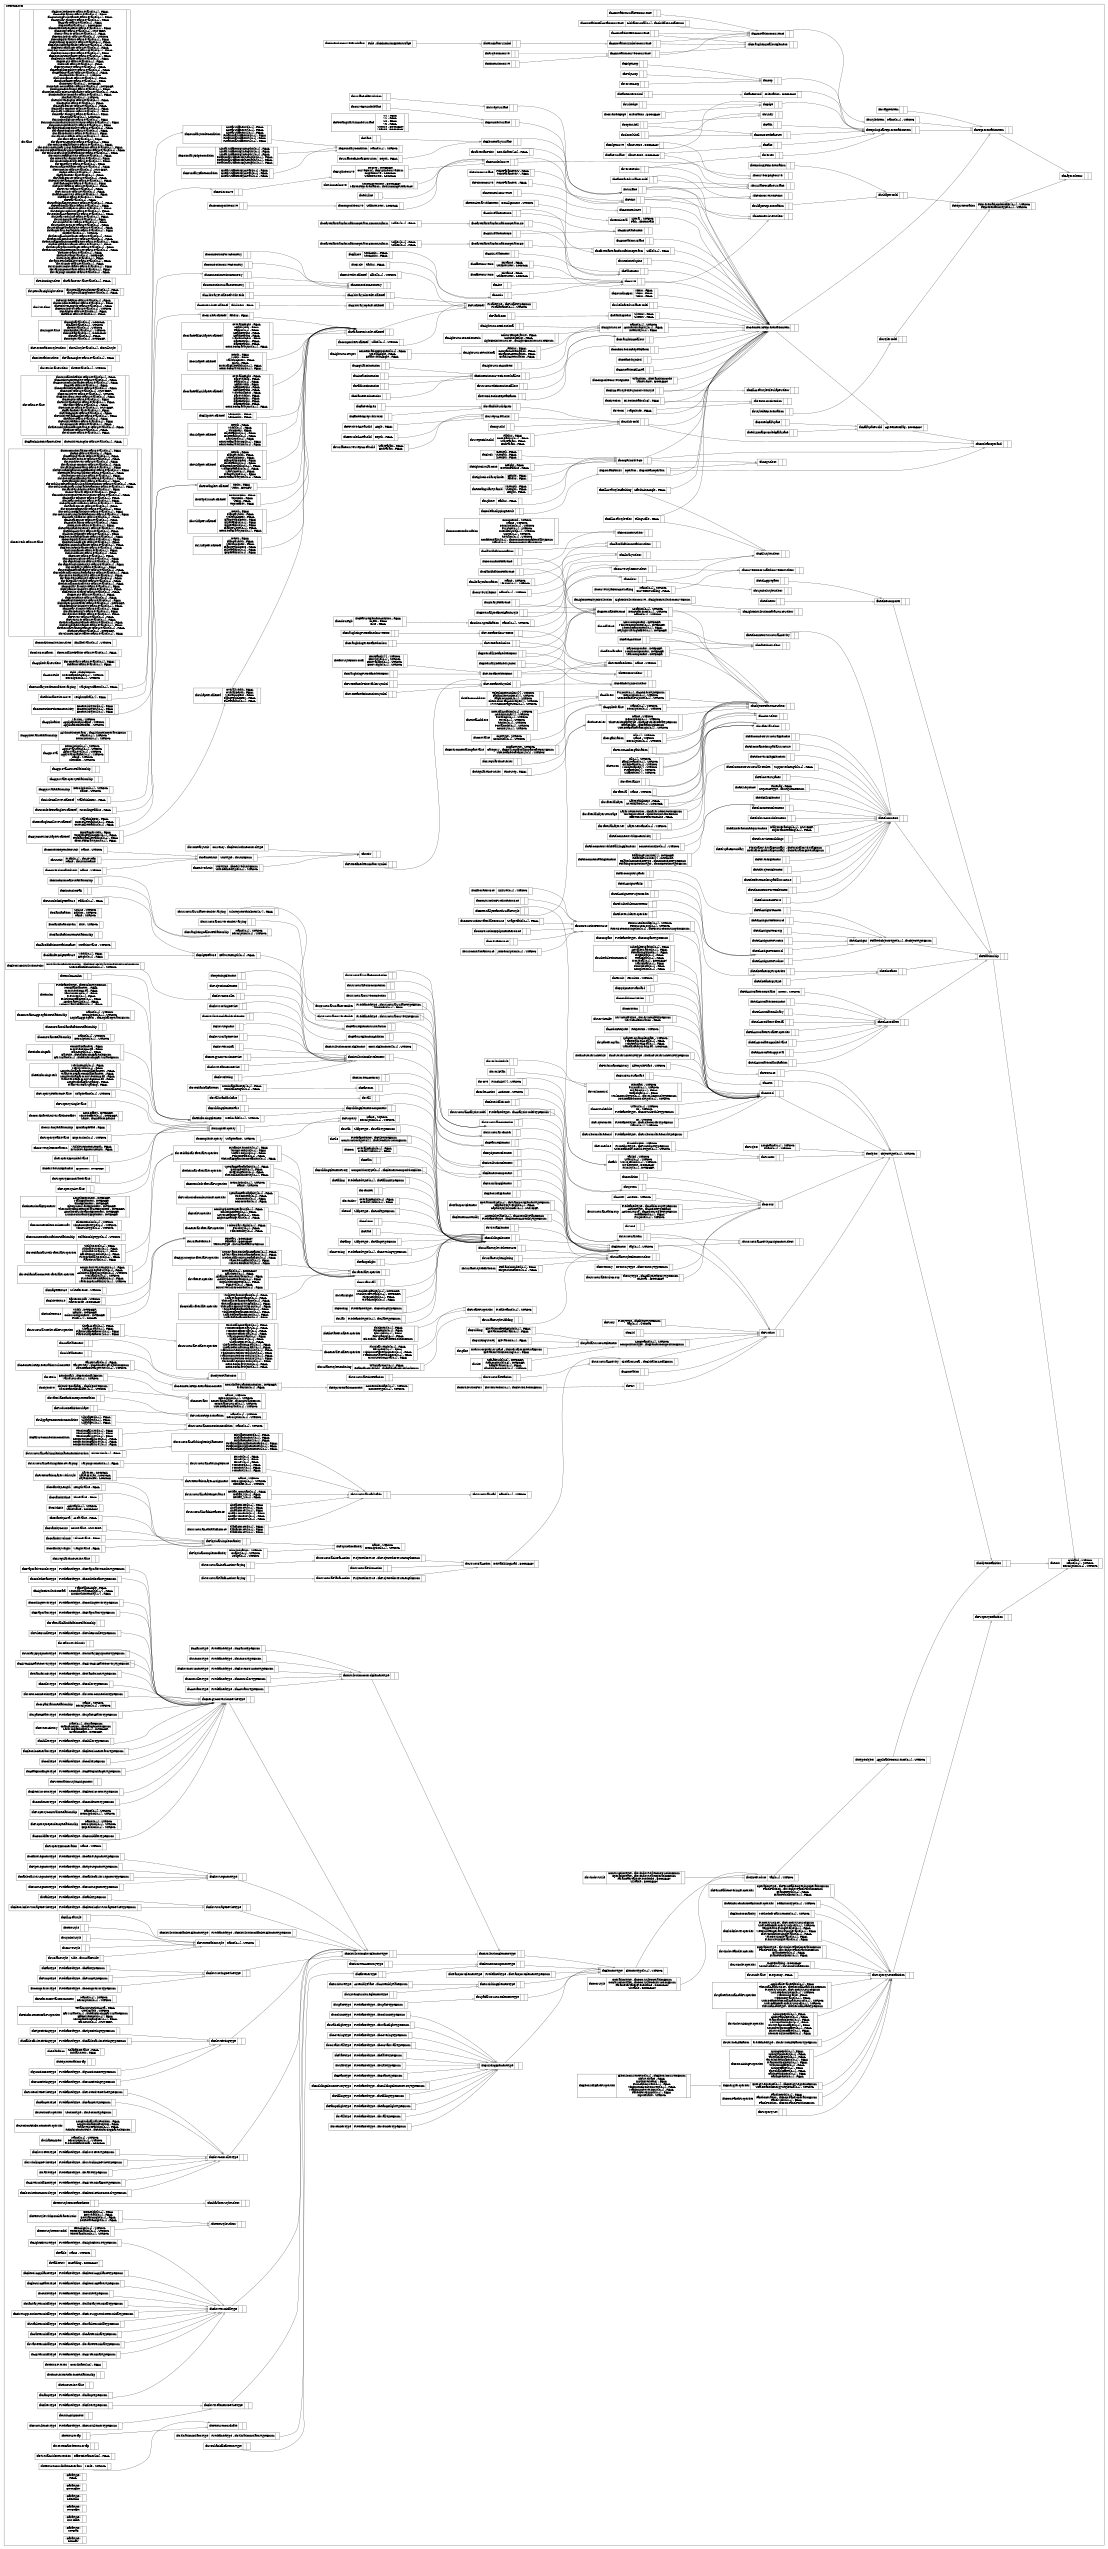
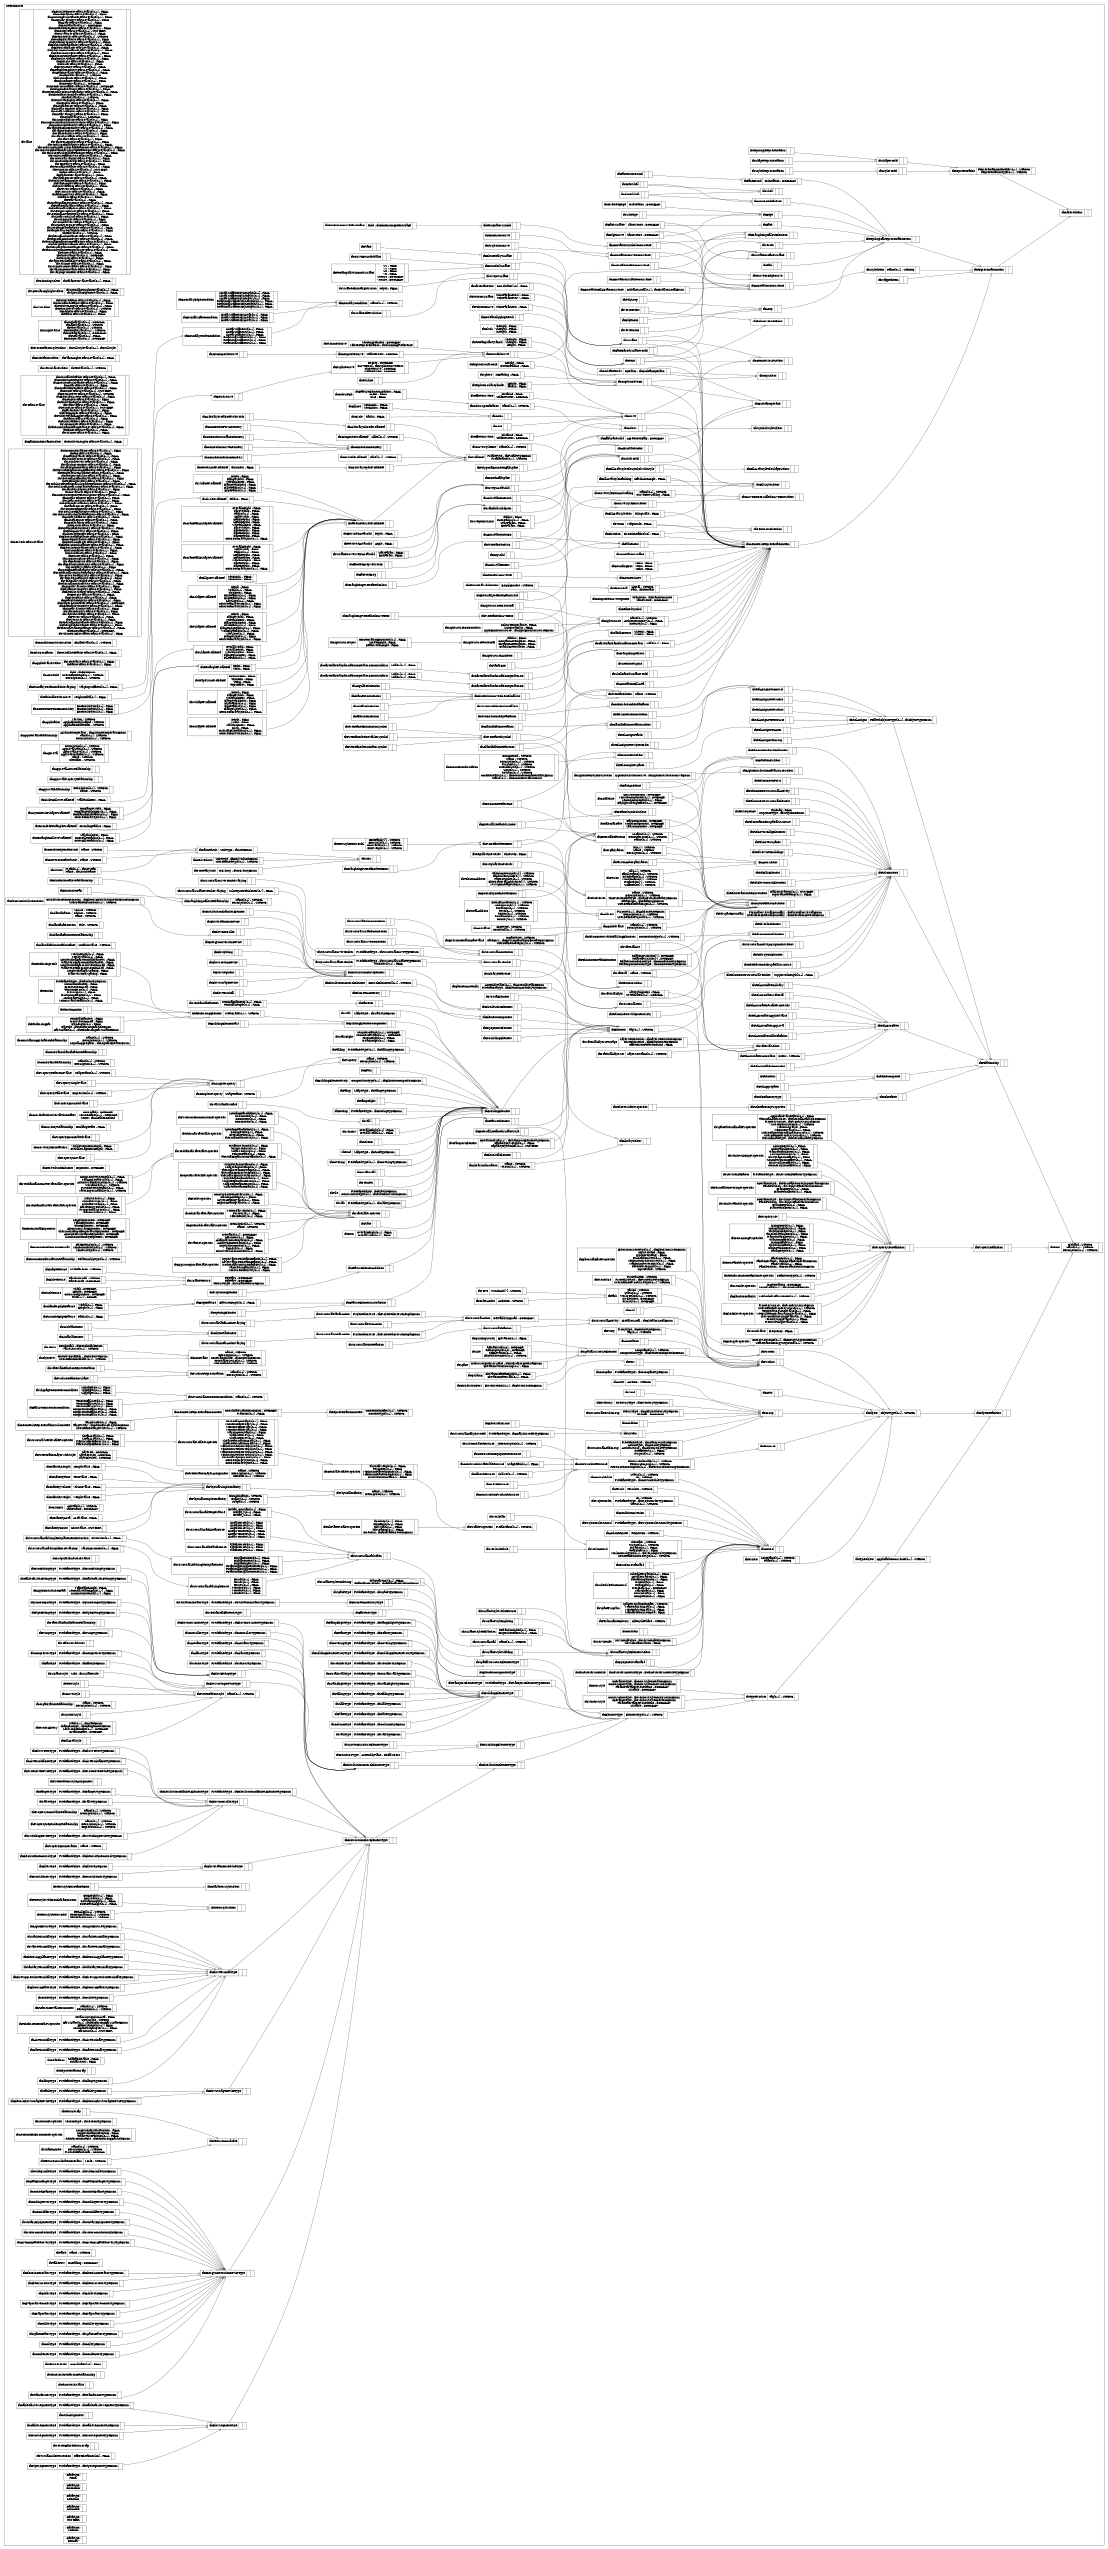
(440, 148) -> (441, 282)
(831, 377) -> (700, 460)
(242, 488) -> (242, 669)
(507, 501) -> (507, 375)
(238, 848) -> (238, 871)
(645, 1047) -> (645, 1613)
(381, 1985) -> (381, 1755)
